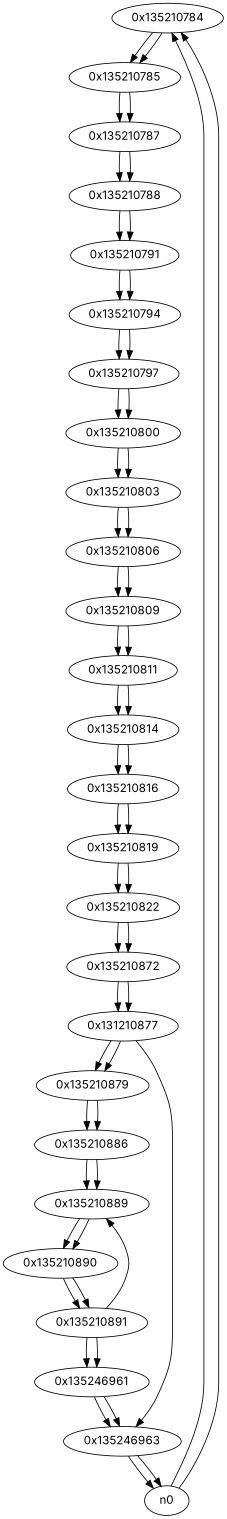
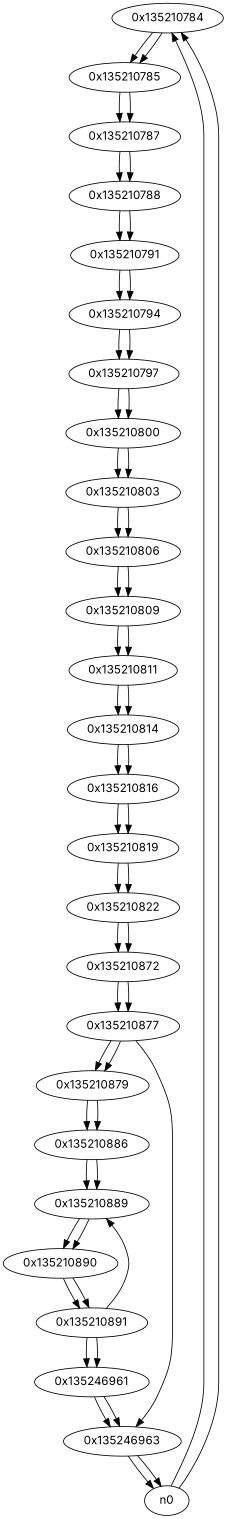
(123, 1026) -> (123, 1026)
